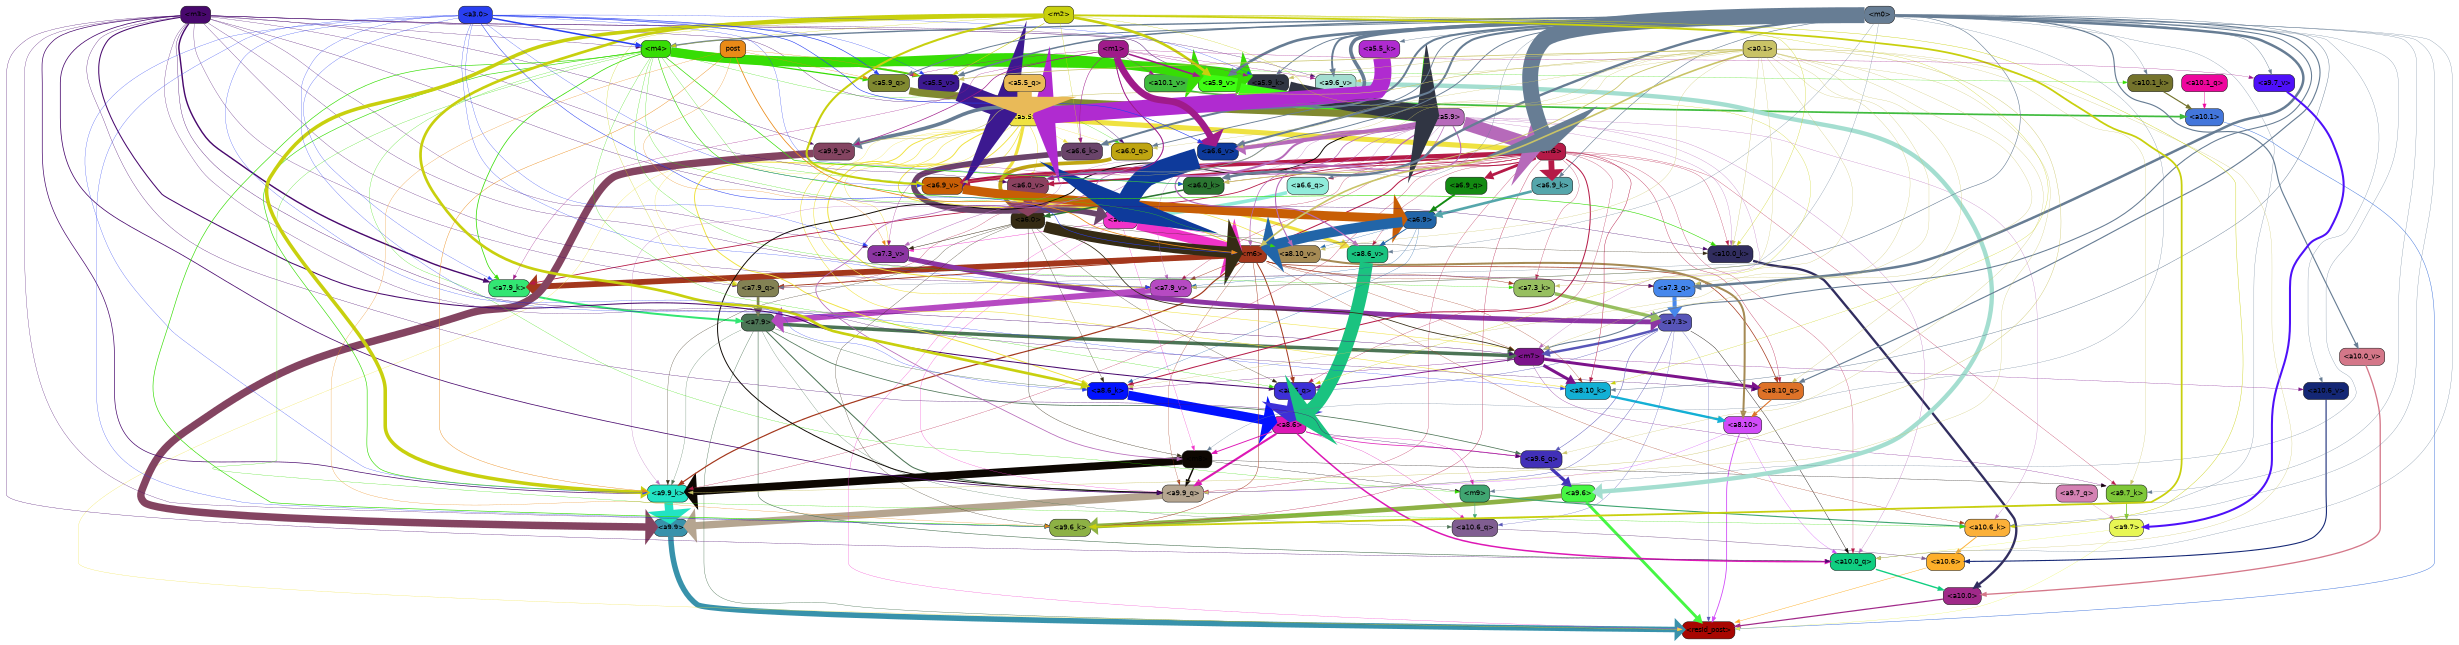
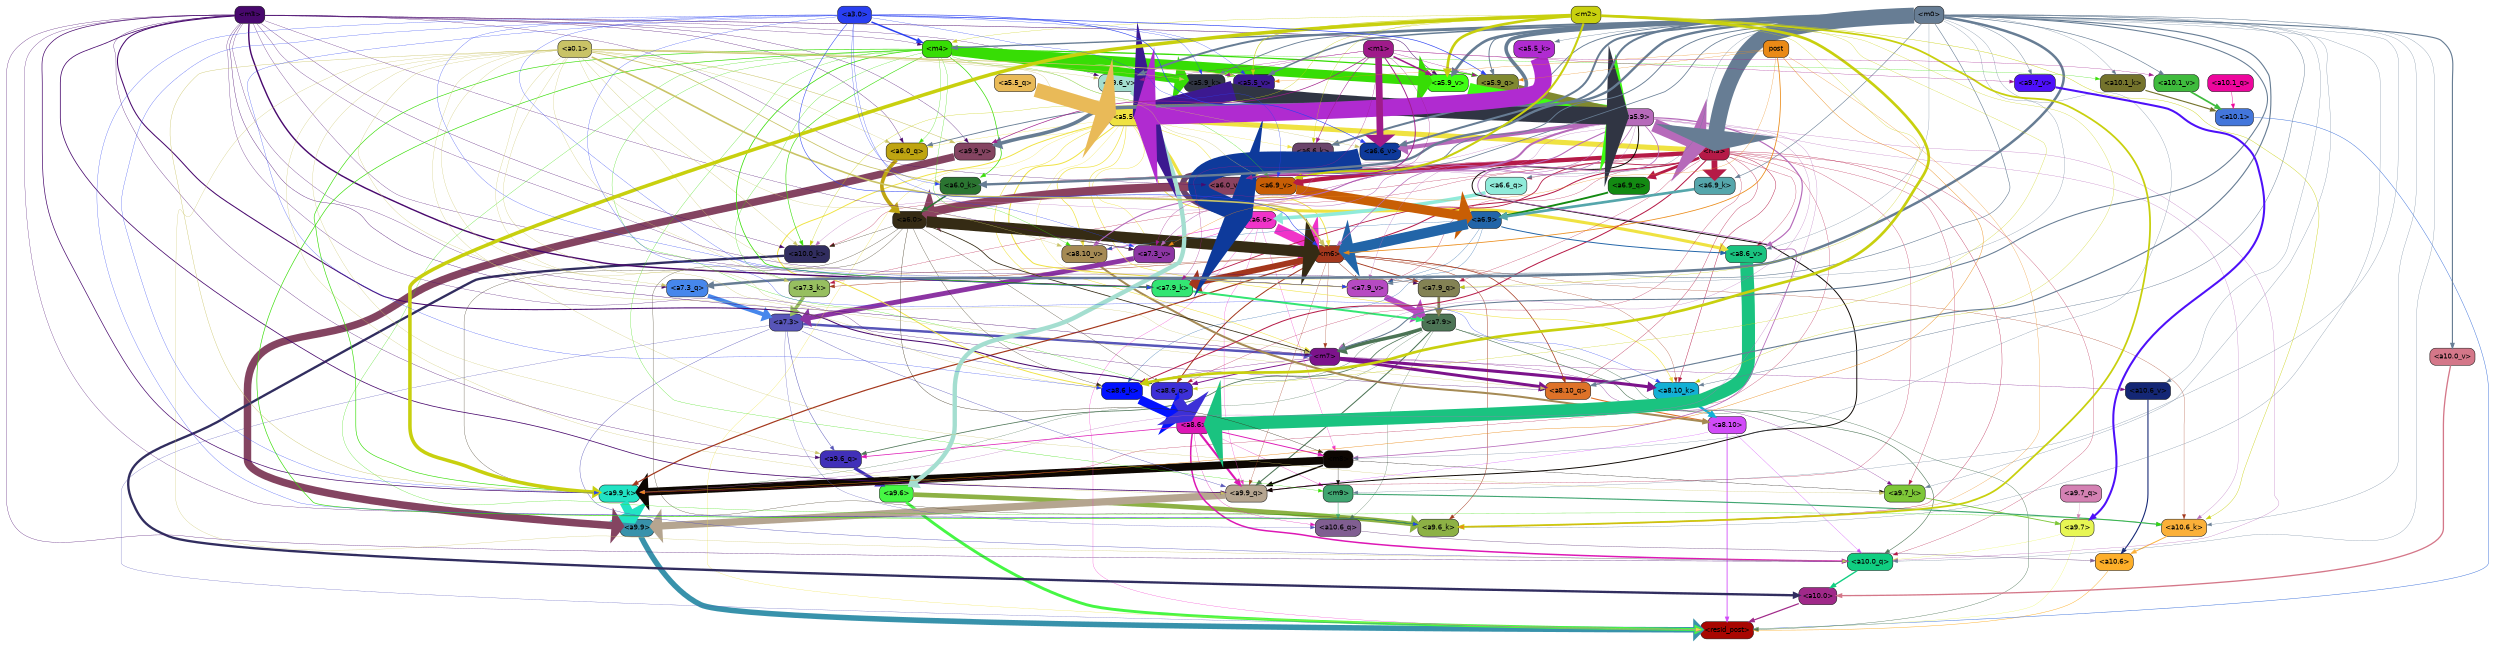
none -> (2067, 33)
none -> (1616, 109)
(1777, 433) -> (1077, 545)
